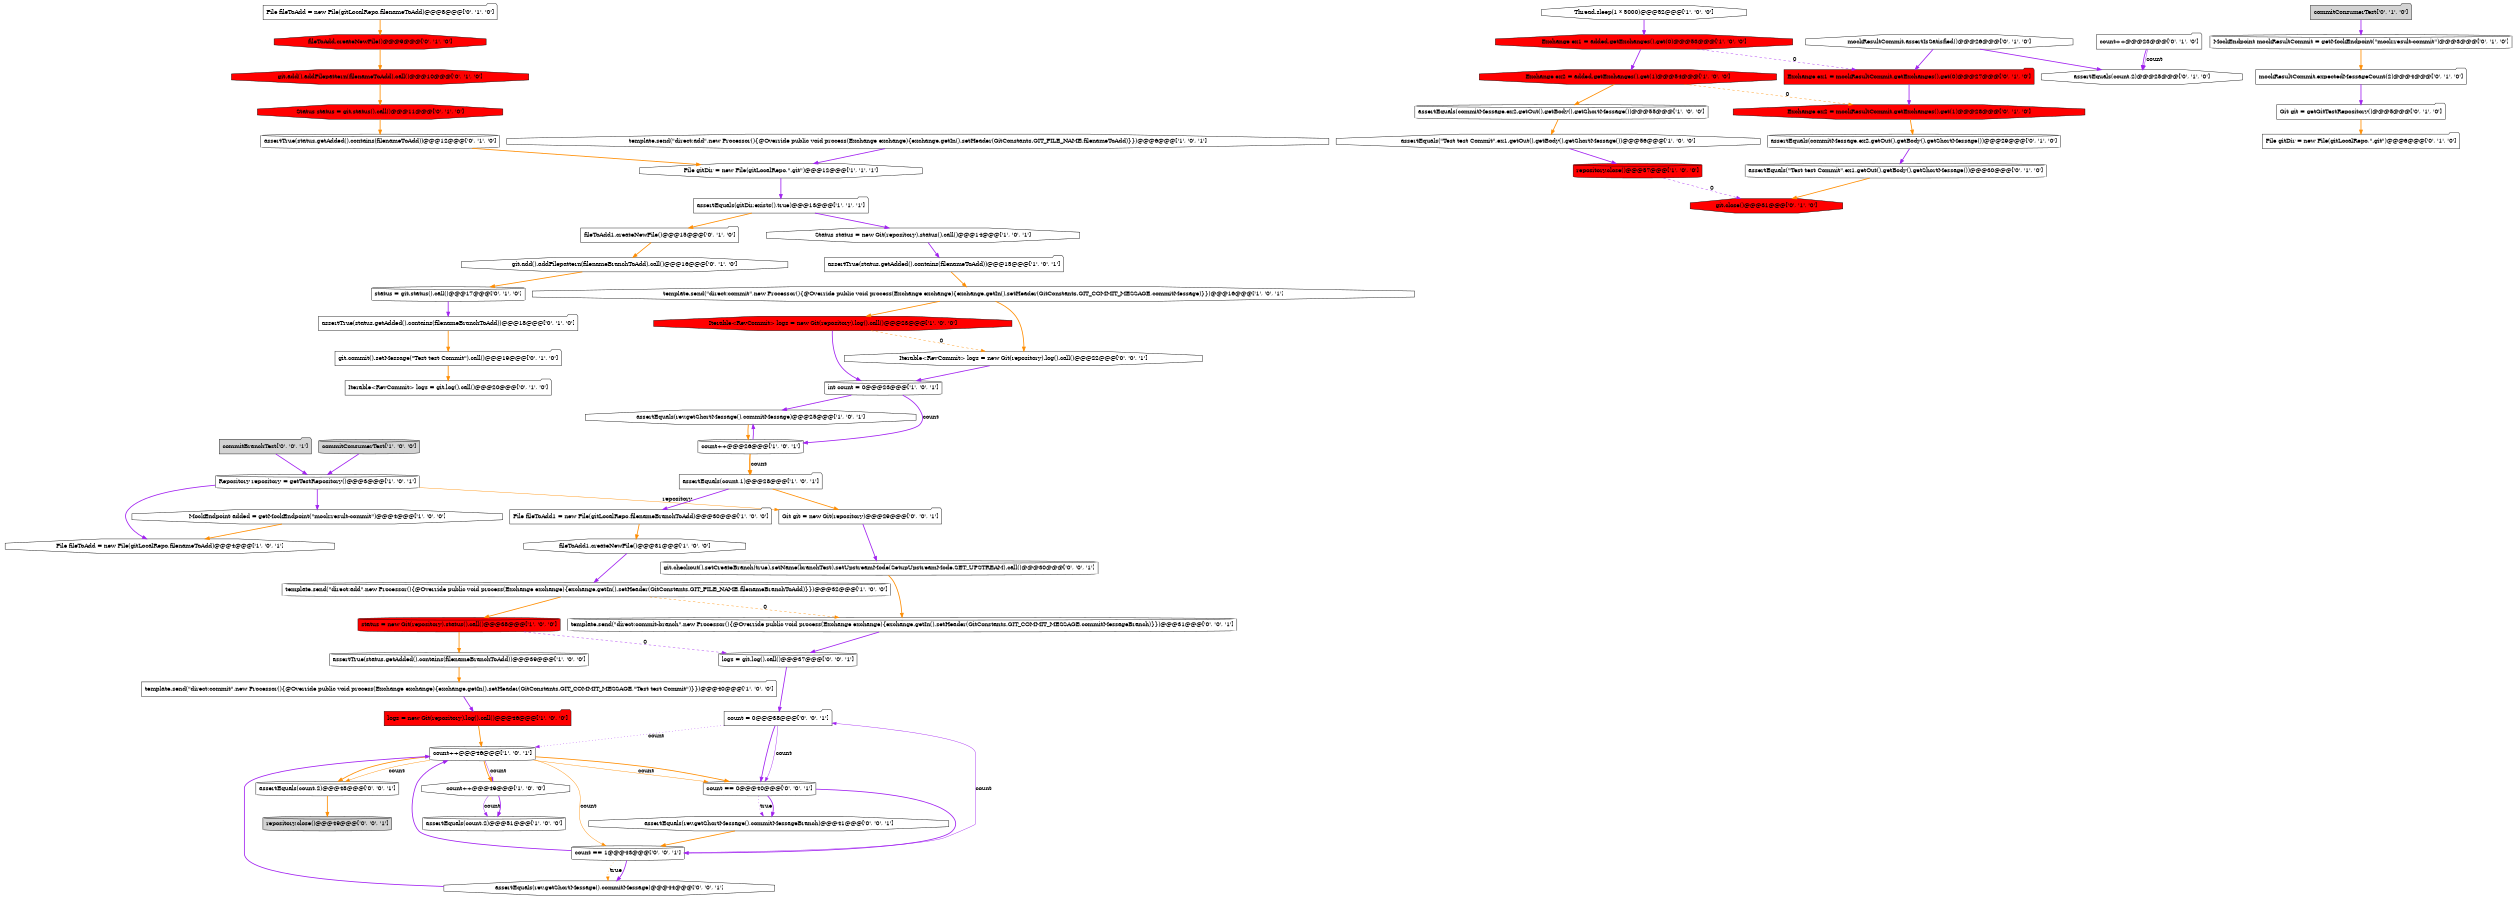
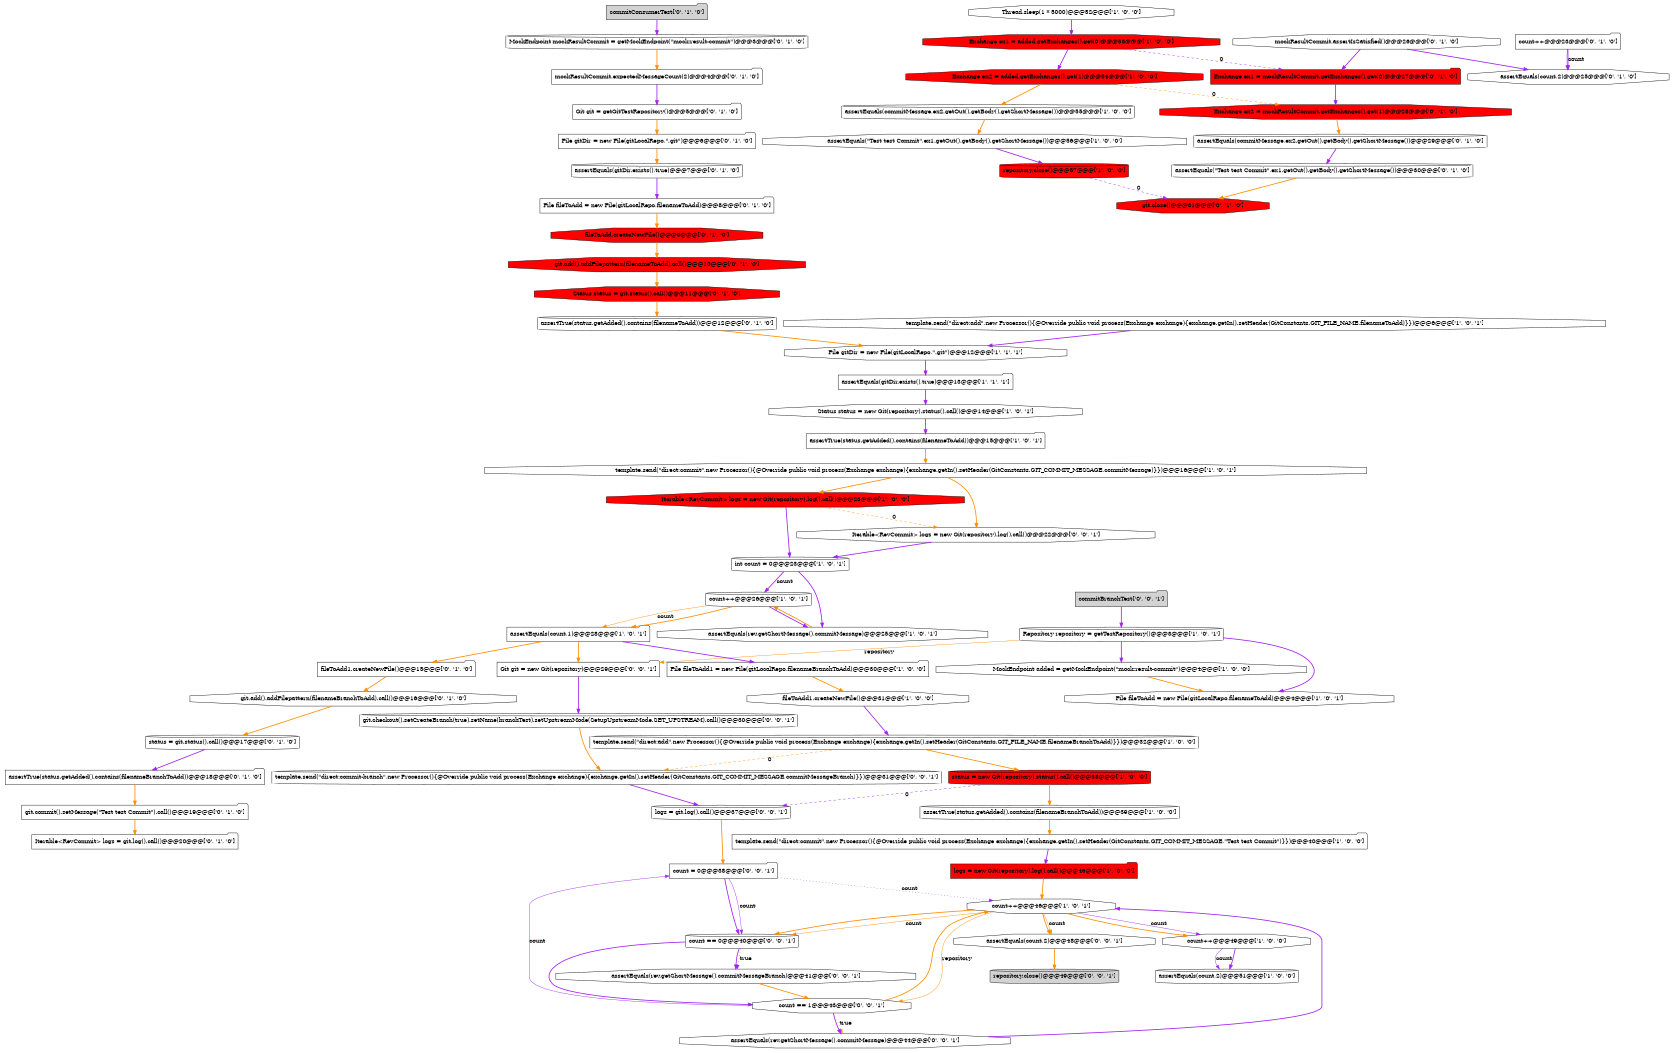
none -> (657, 171)
(722, 220) -> (489, 652)
(369, 447) -> none
(783, 687) -> (722, 840)
(482, 754) -> (1041, 906)
(327, 789) -> (1054, 941)
(588, 806) -> (957, 959)
(452, 841) -> (933, 954)
(628, 853) -> (832, 1006)
